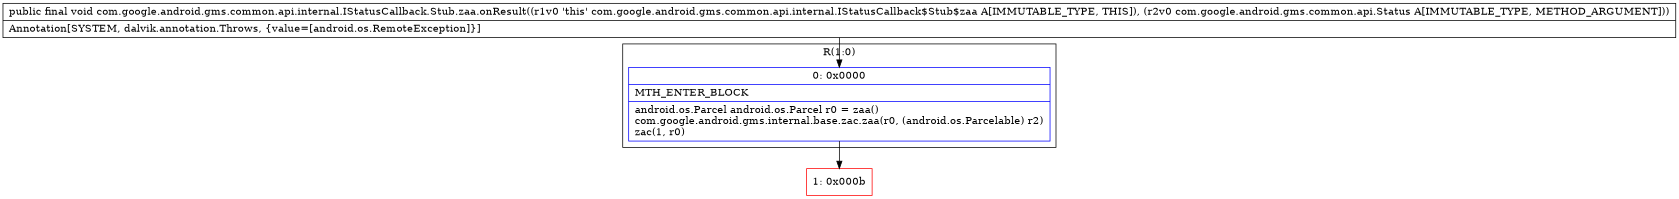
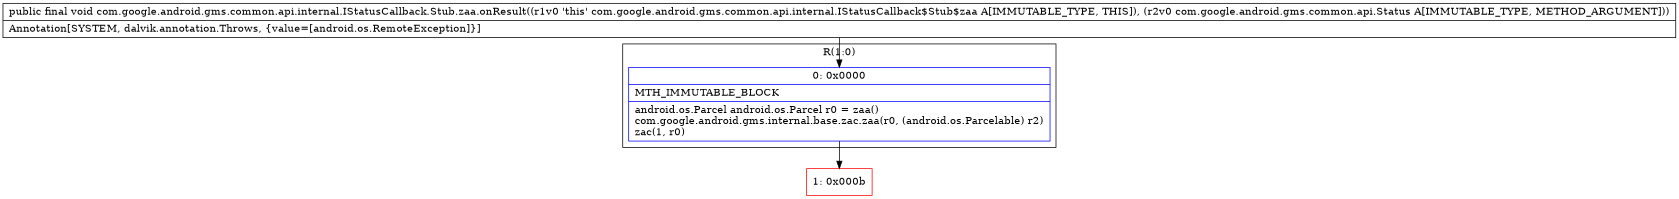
(692, 93) -> (707, 93)
